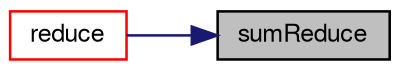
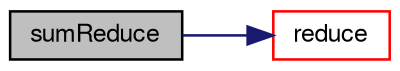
(159, 35) -> (215, 35)
